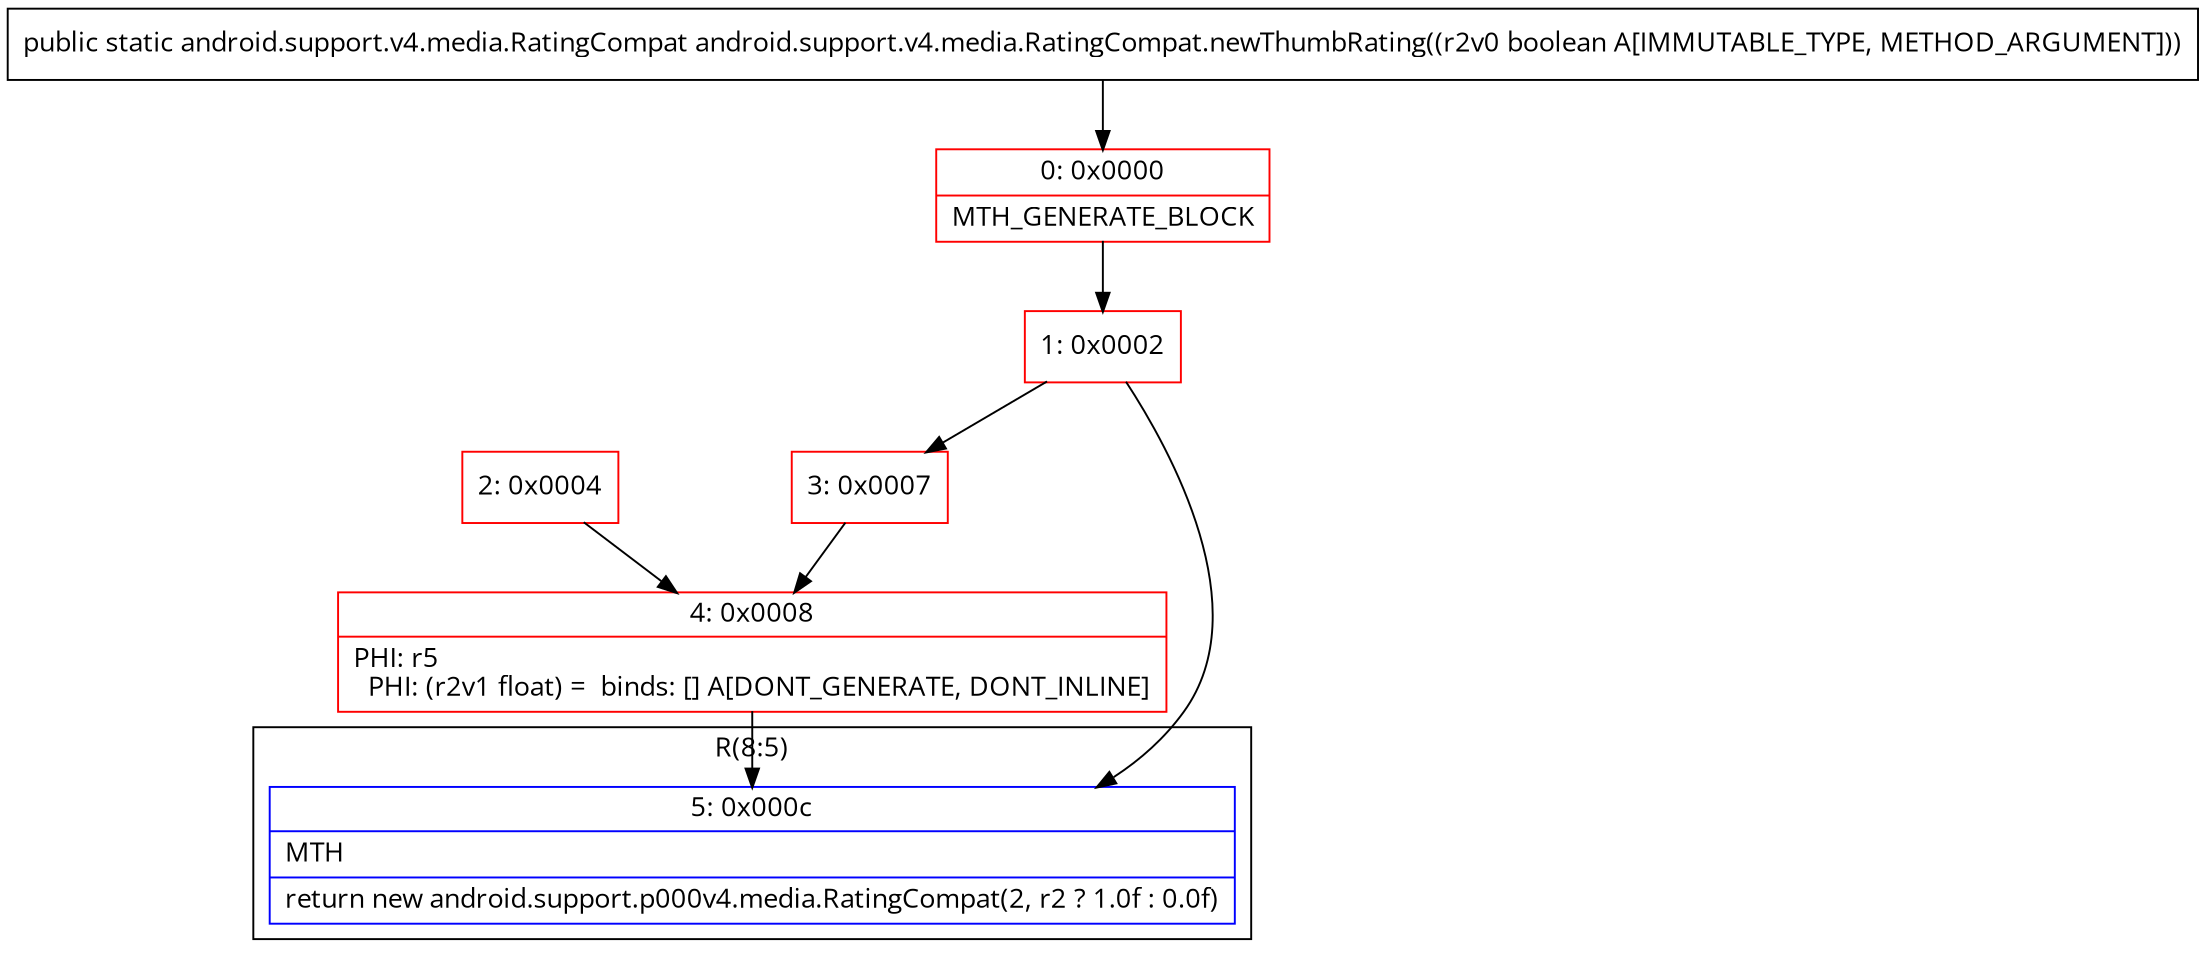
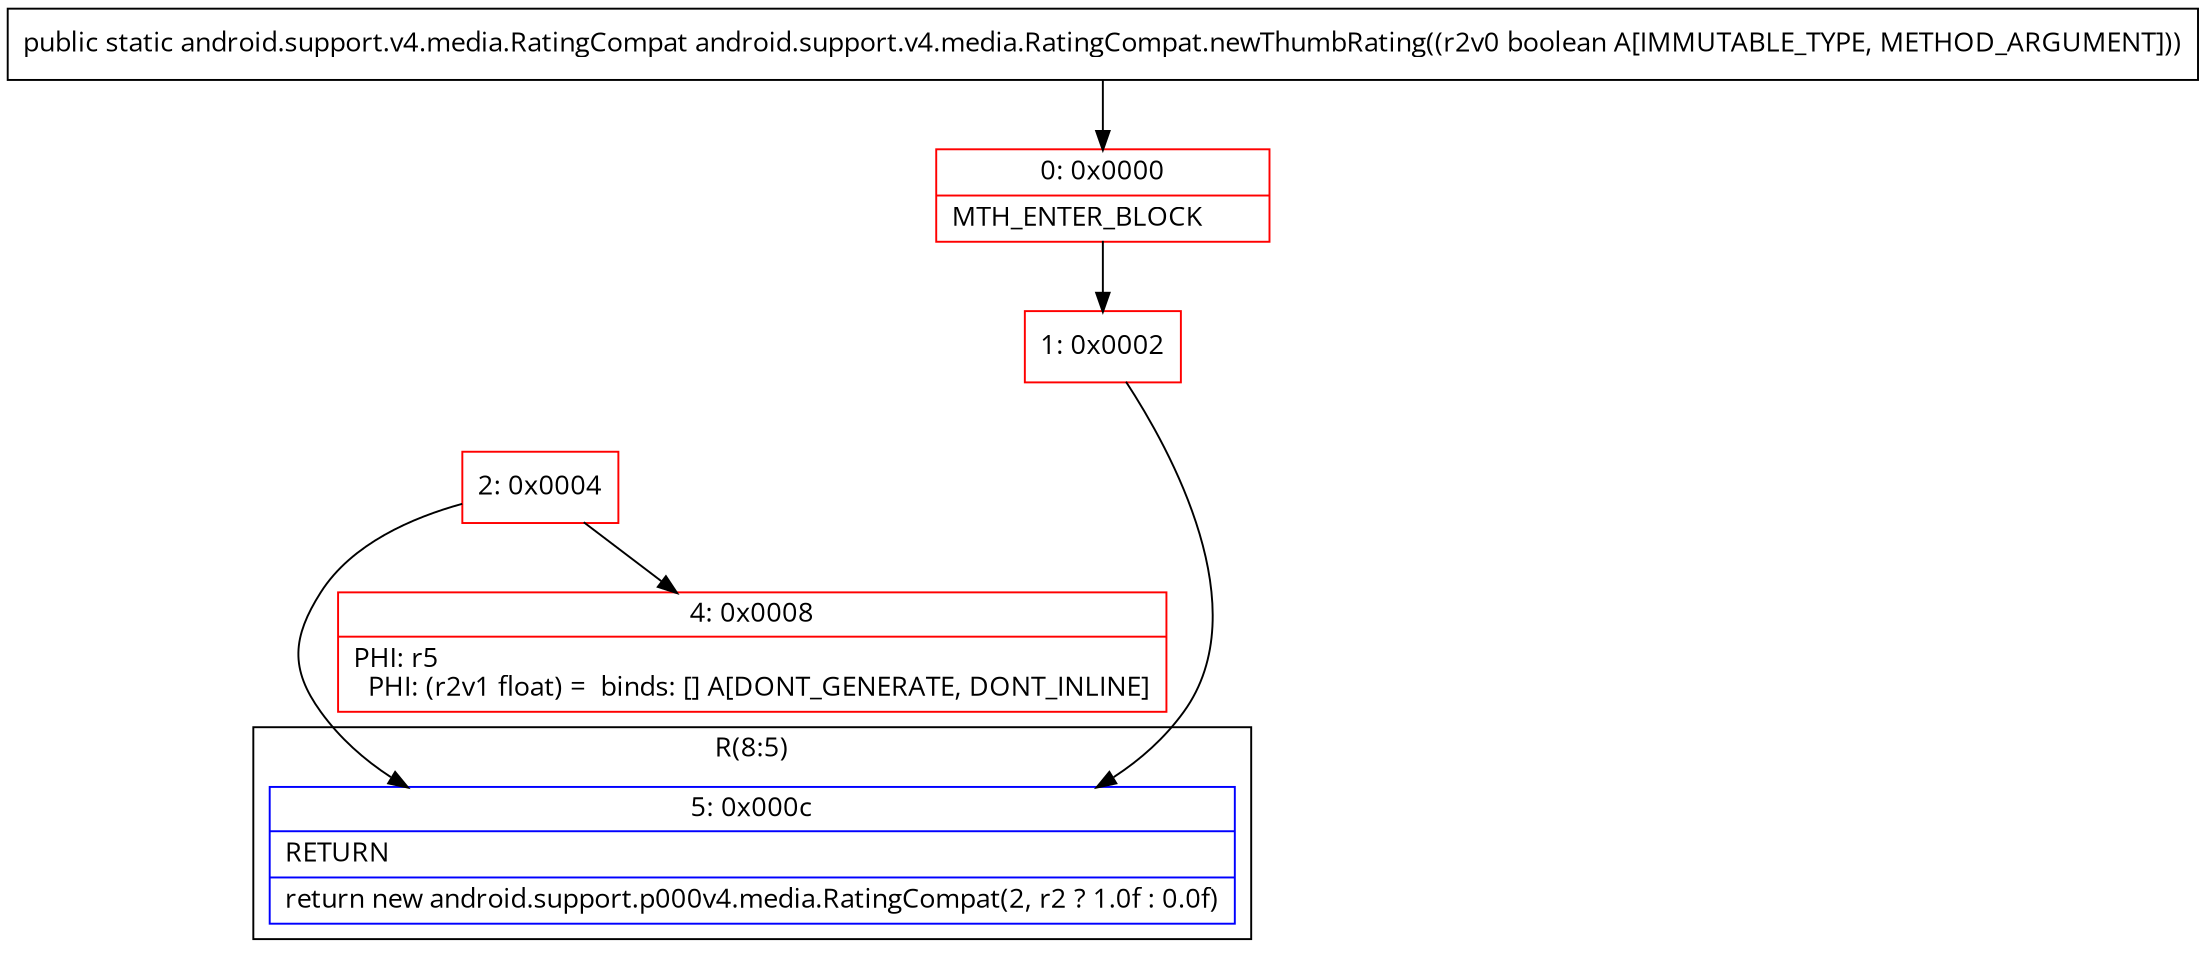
(1103, 218) -> (1077, 218)
(870, 487) -> none
(752, 740) -> (308, 617)
(315, 853) -> (338, 853)
